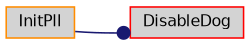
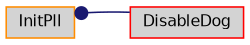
(96, 33) -> (109, 12)
